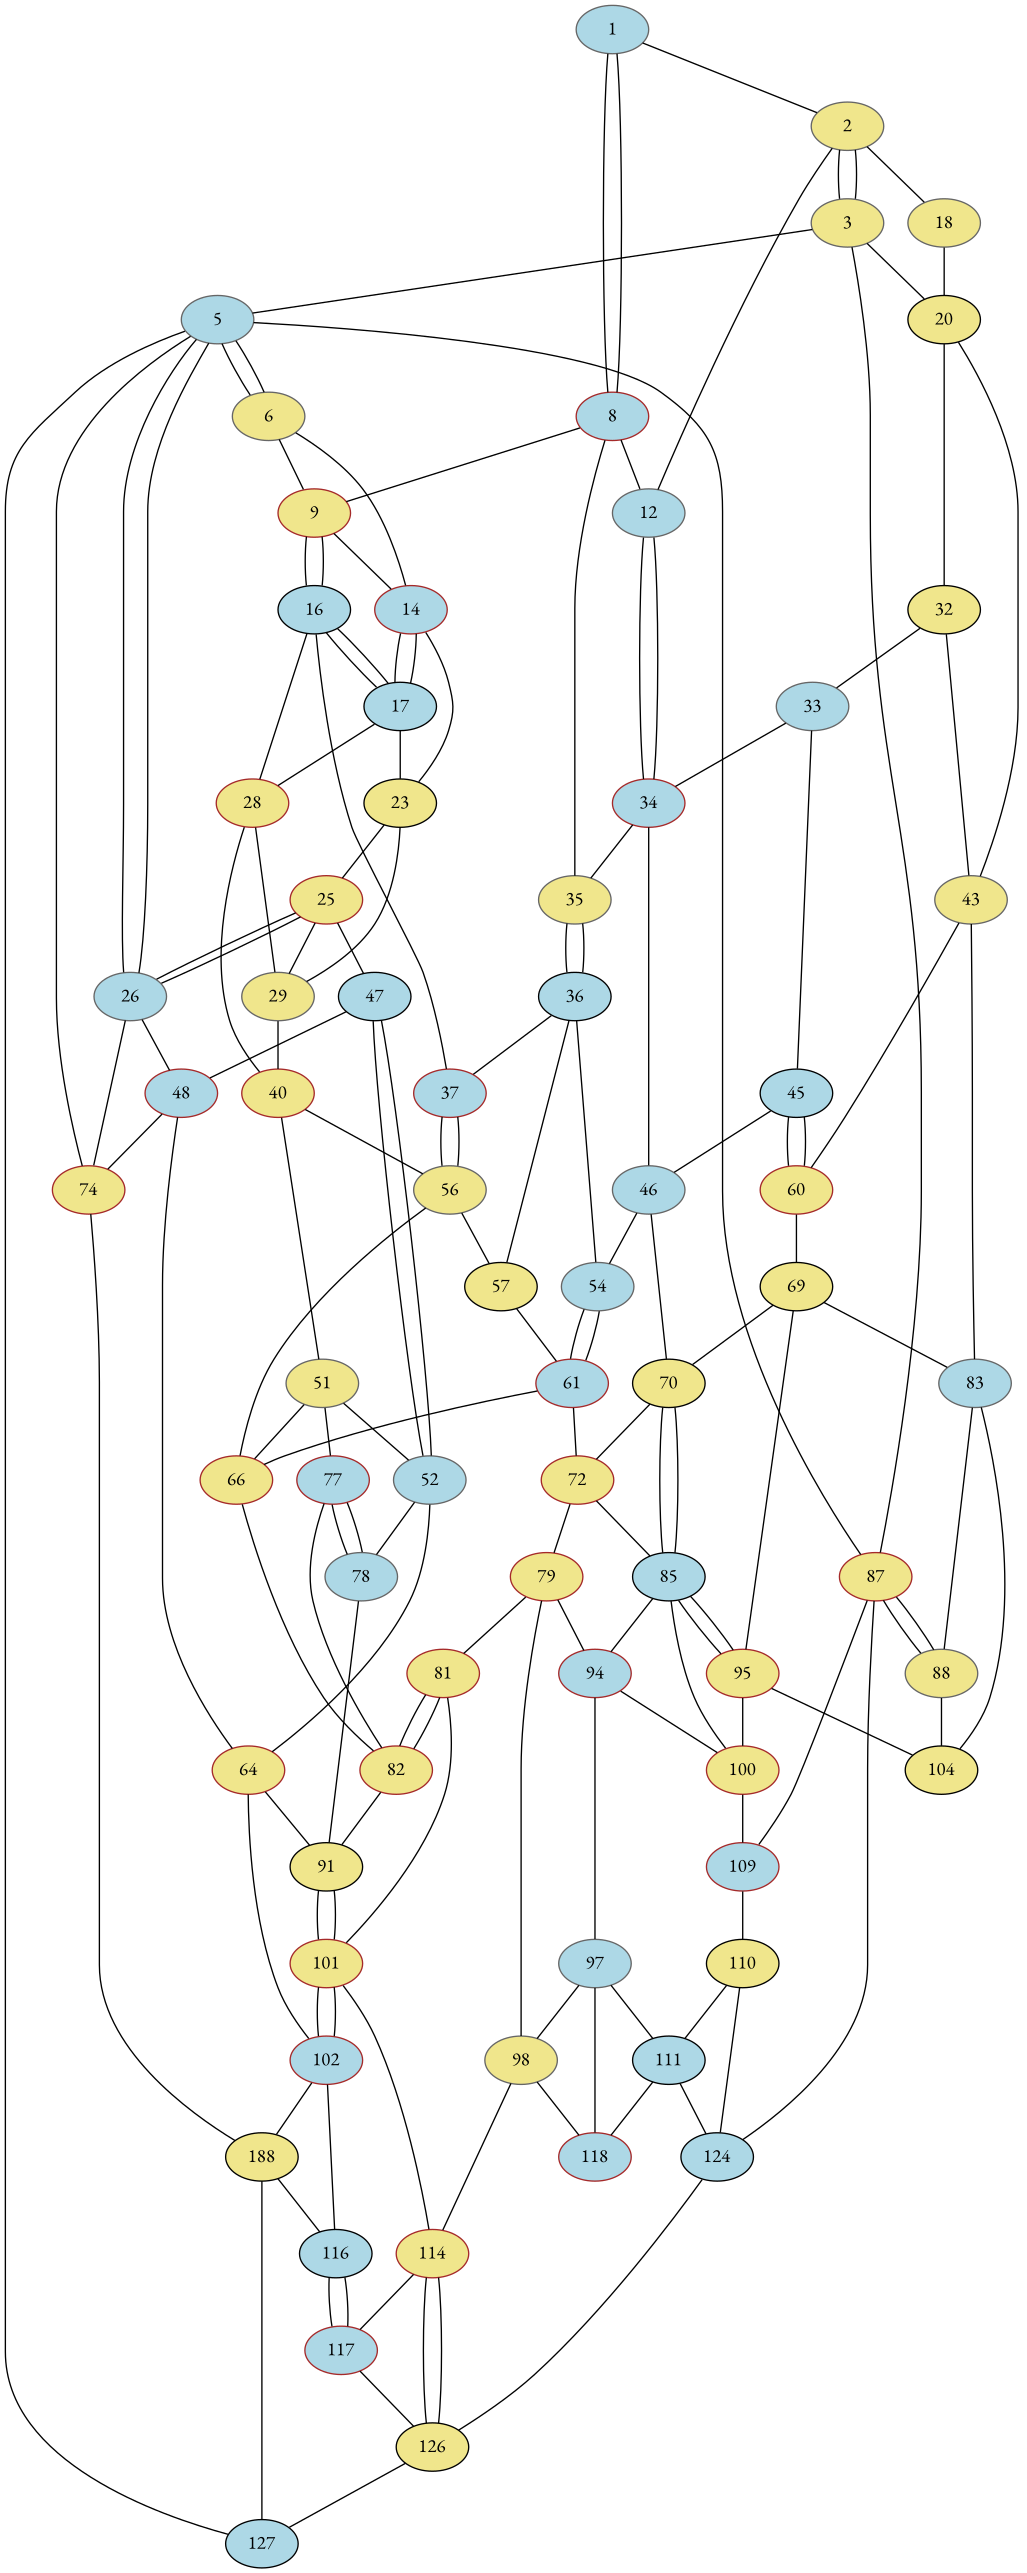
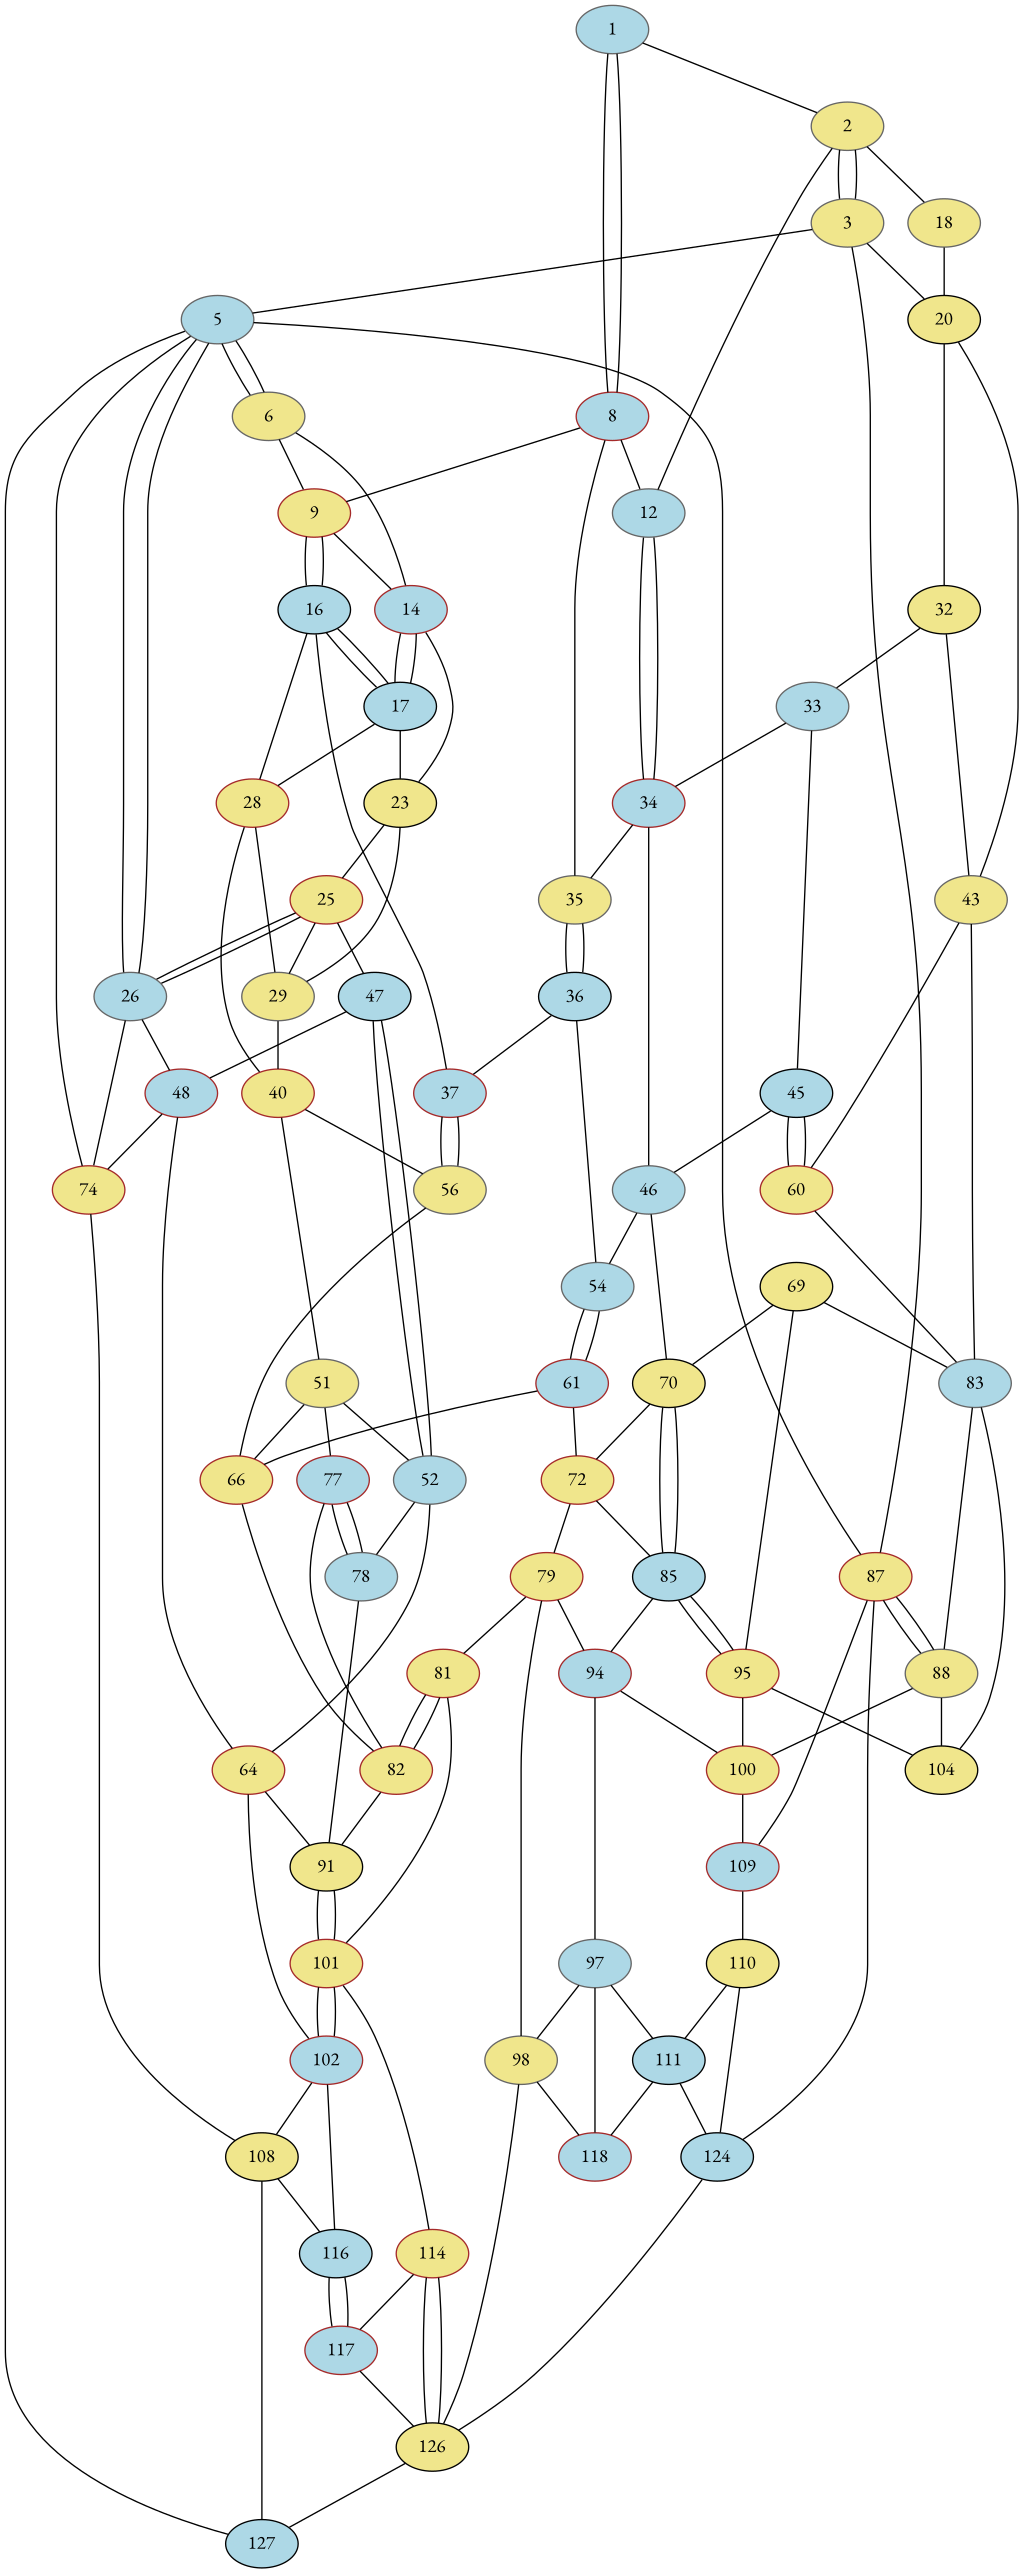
(796, 1238) -> (886, 1287)
(501, 1287) -> none
(687, 1679) -> (853, 1717)
(262, 2157) -> (262, 2157)
(477, 2157) -> (492, 2257)
